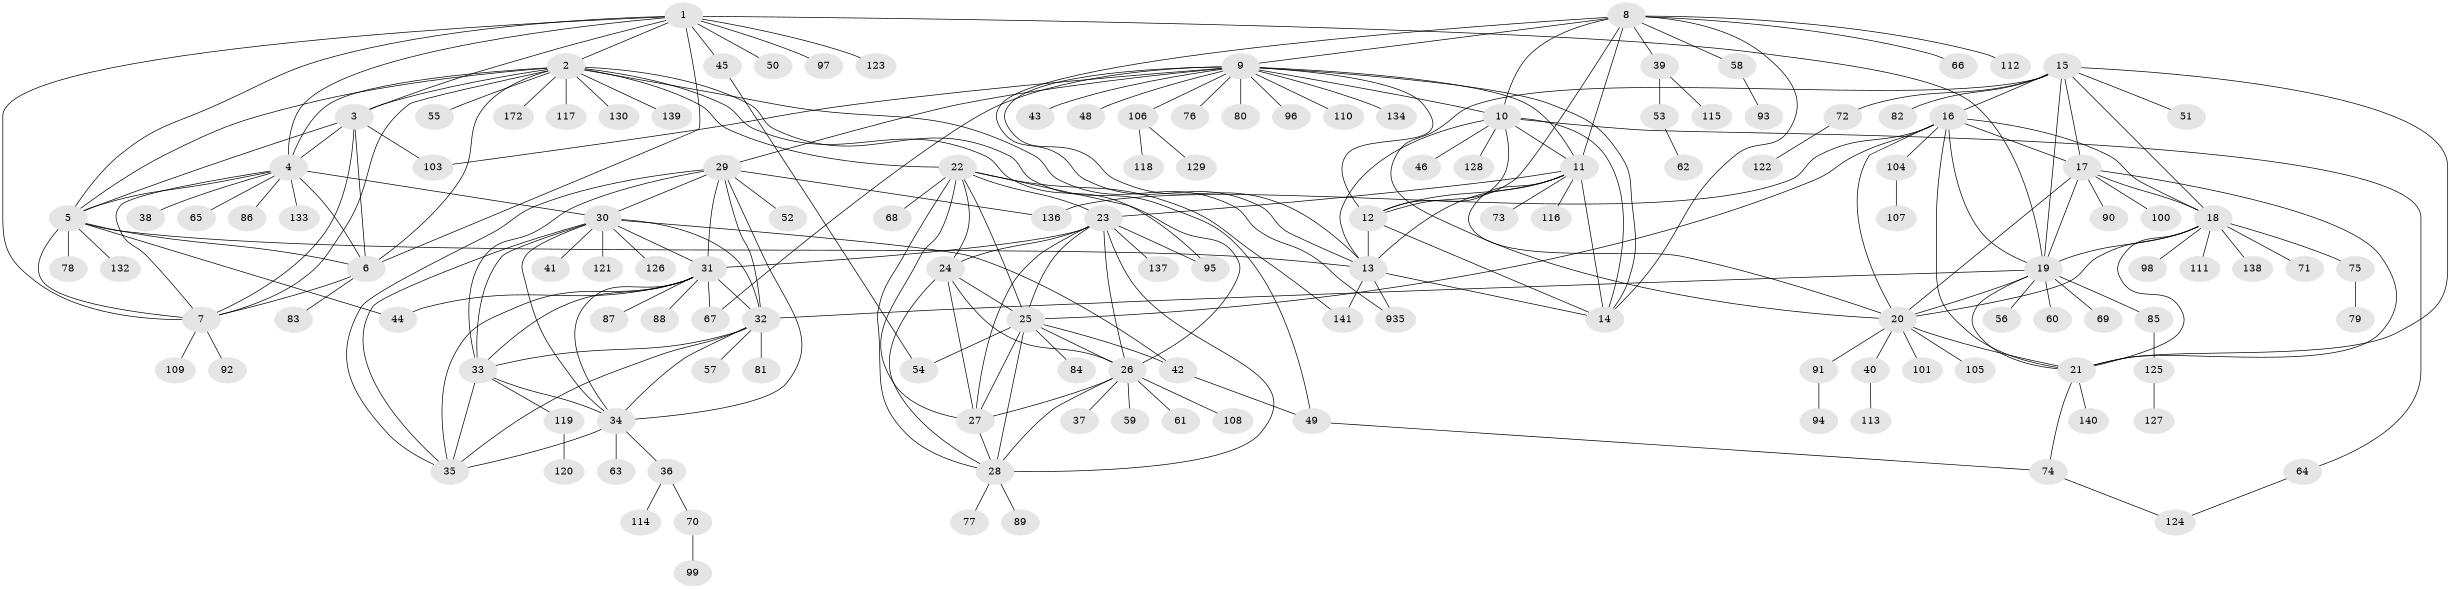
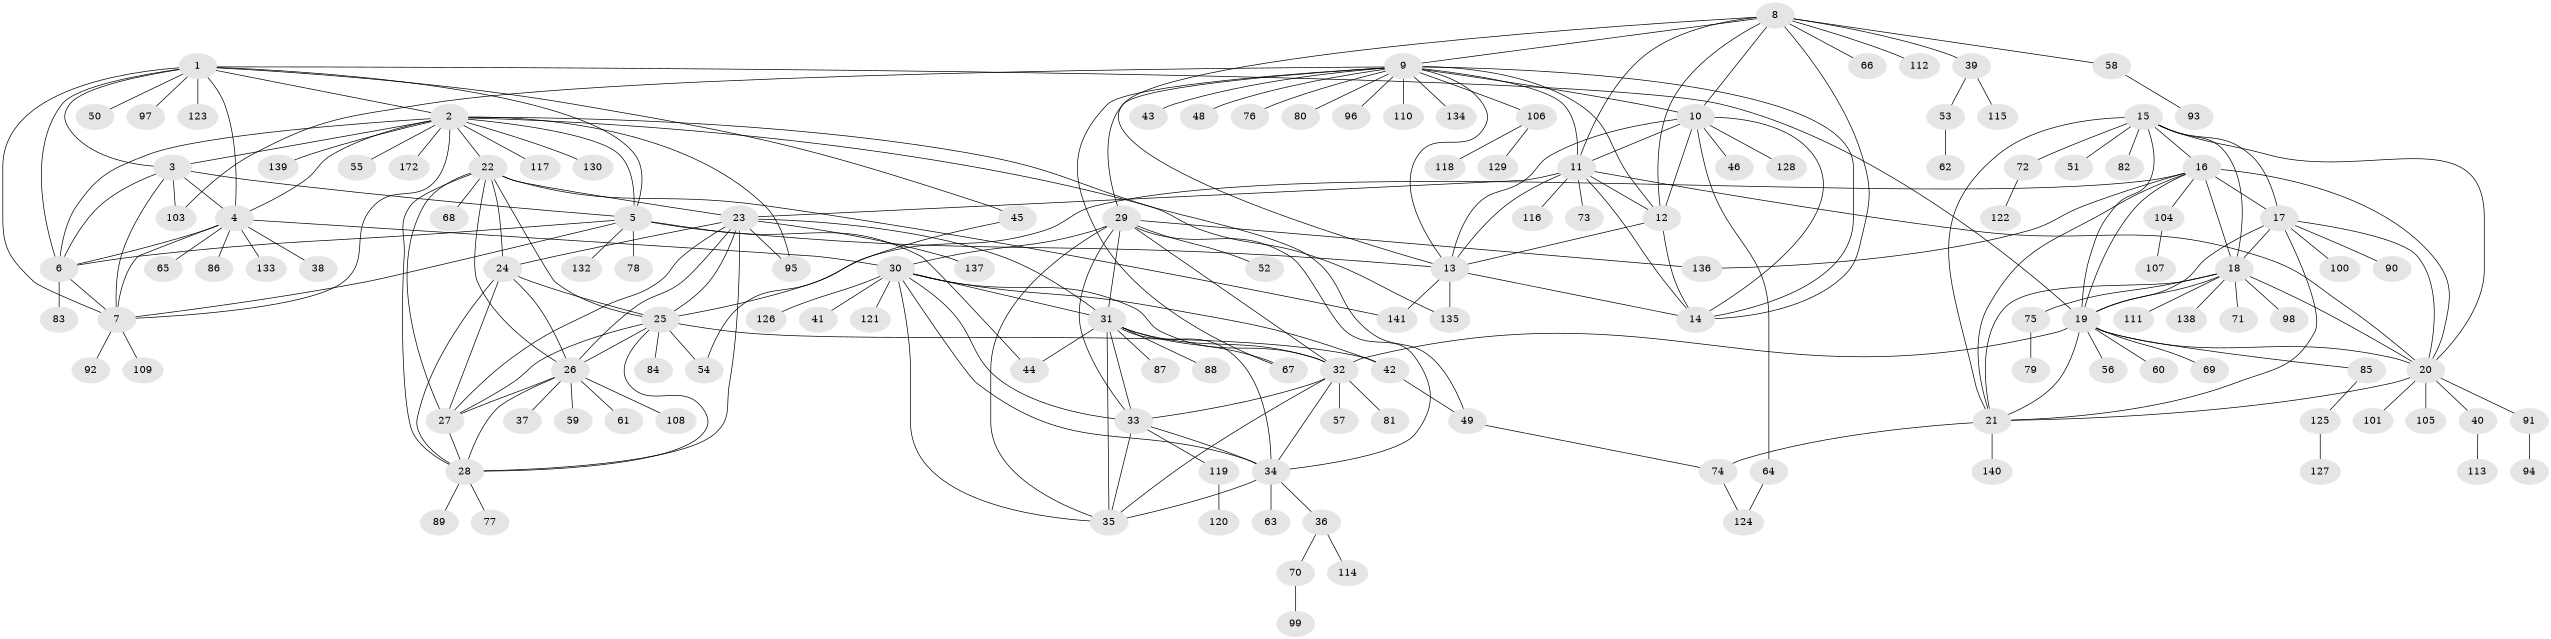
(177, 189) -> none
(1396, 320) -> (1450, 320)
